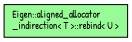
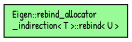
(66, 21) -> (66, 21)
